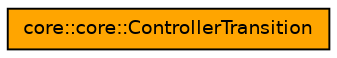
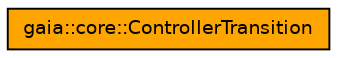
(169, 29) -> (169, 29)
